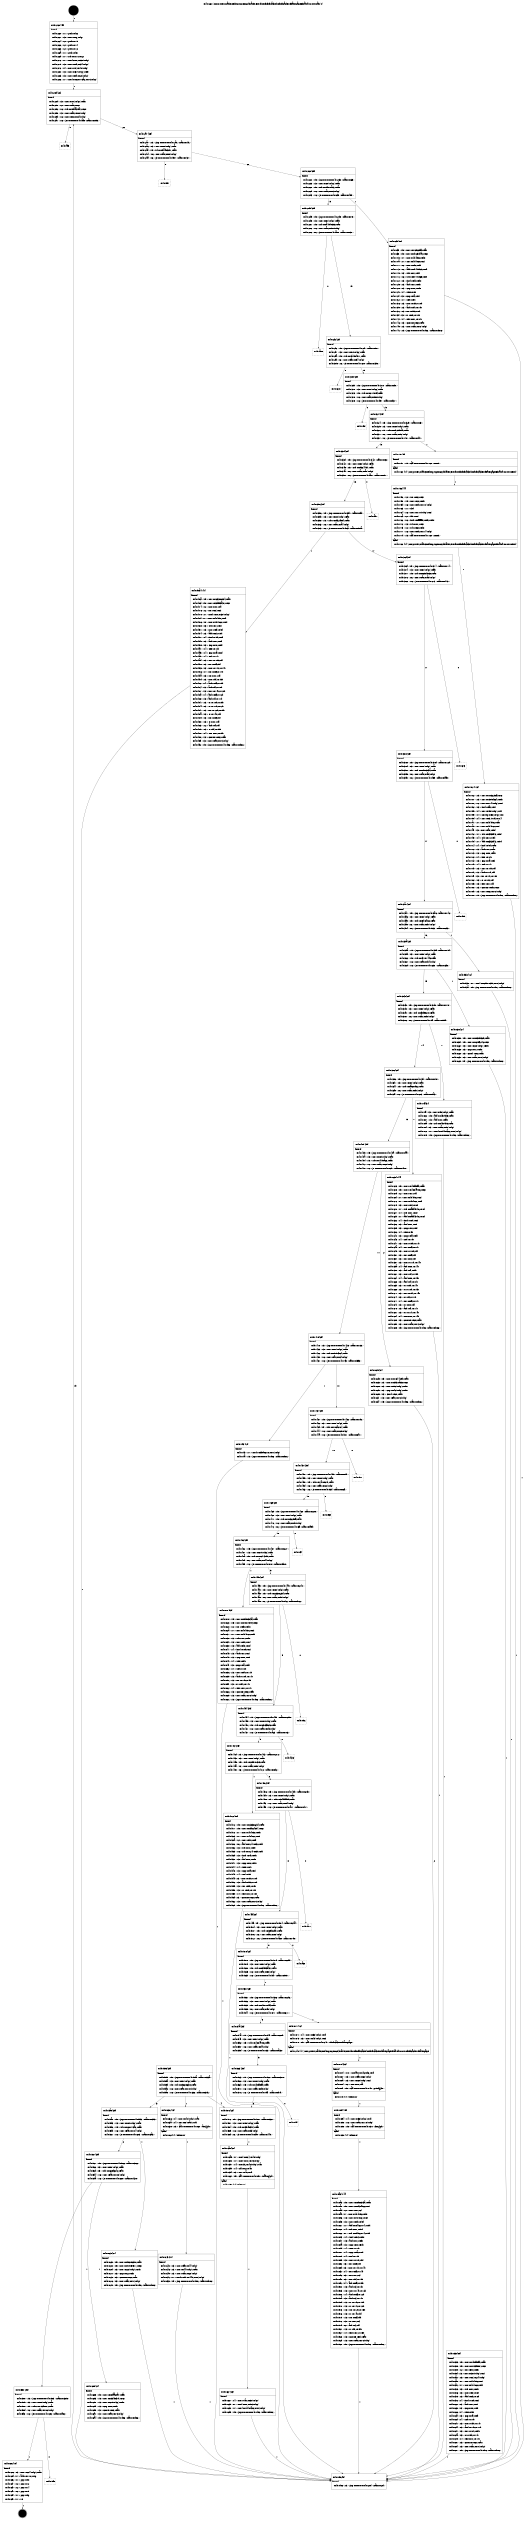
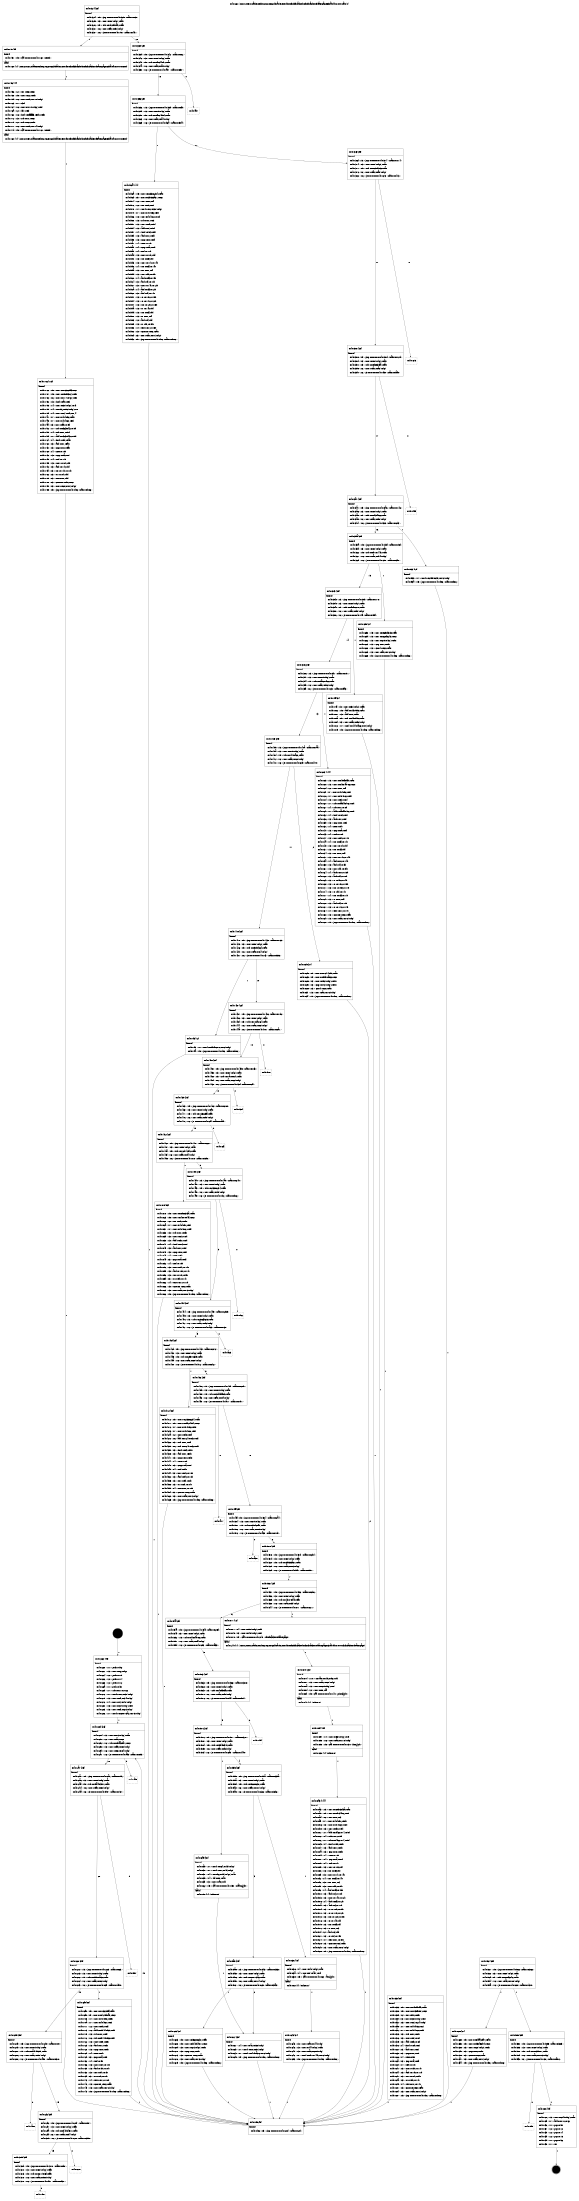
(383, 407) -> none
(215, 2101) -> (237, 1760)
none -> (405, 2117)
(121, 2144) -> (253, 2011)
